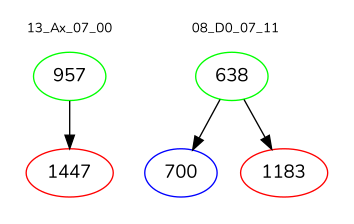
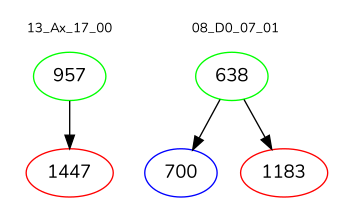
(70, 29) -> (70, 29)
(236, 29) -> (236, 29)
